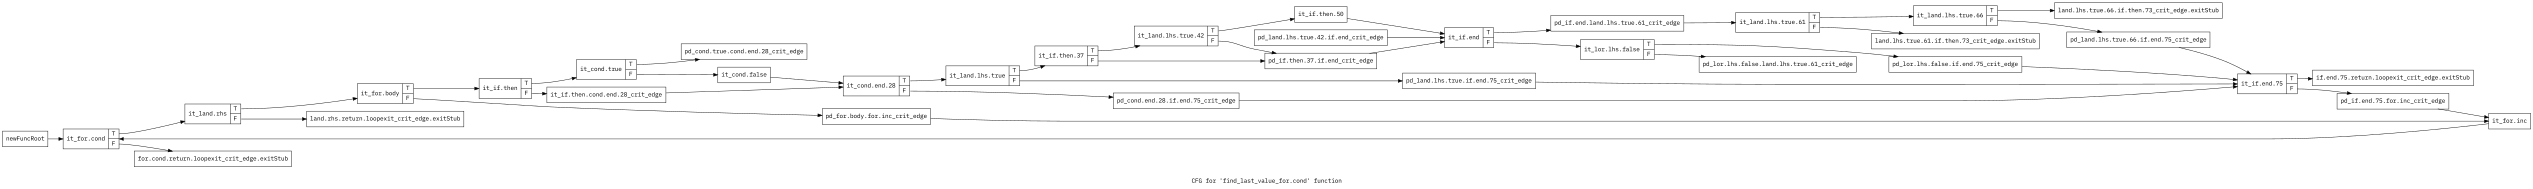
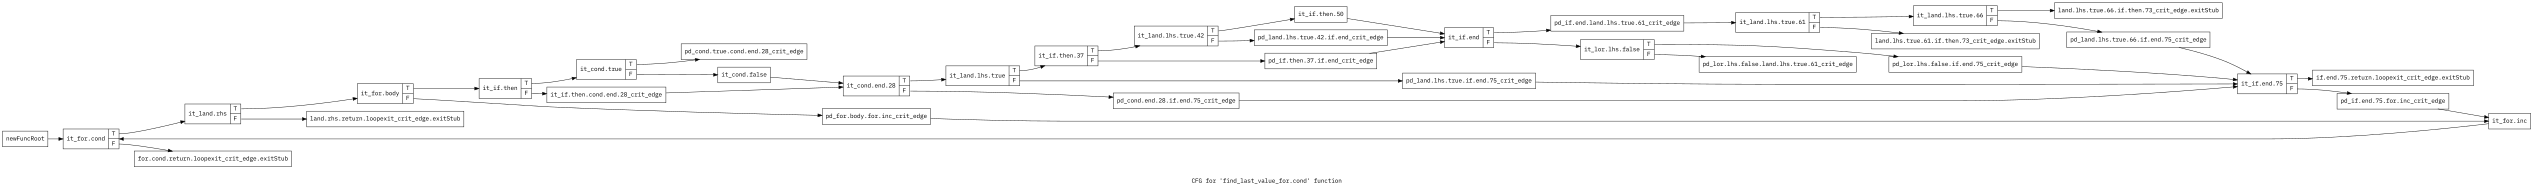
(1245, 47) -> (1234, 41)
